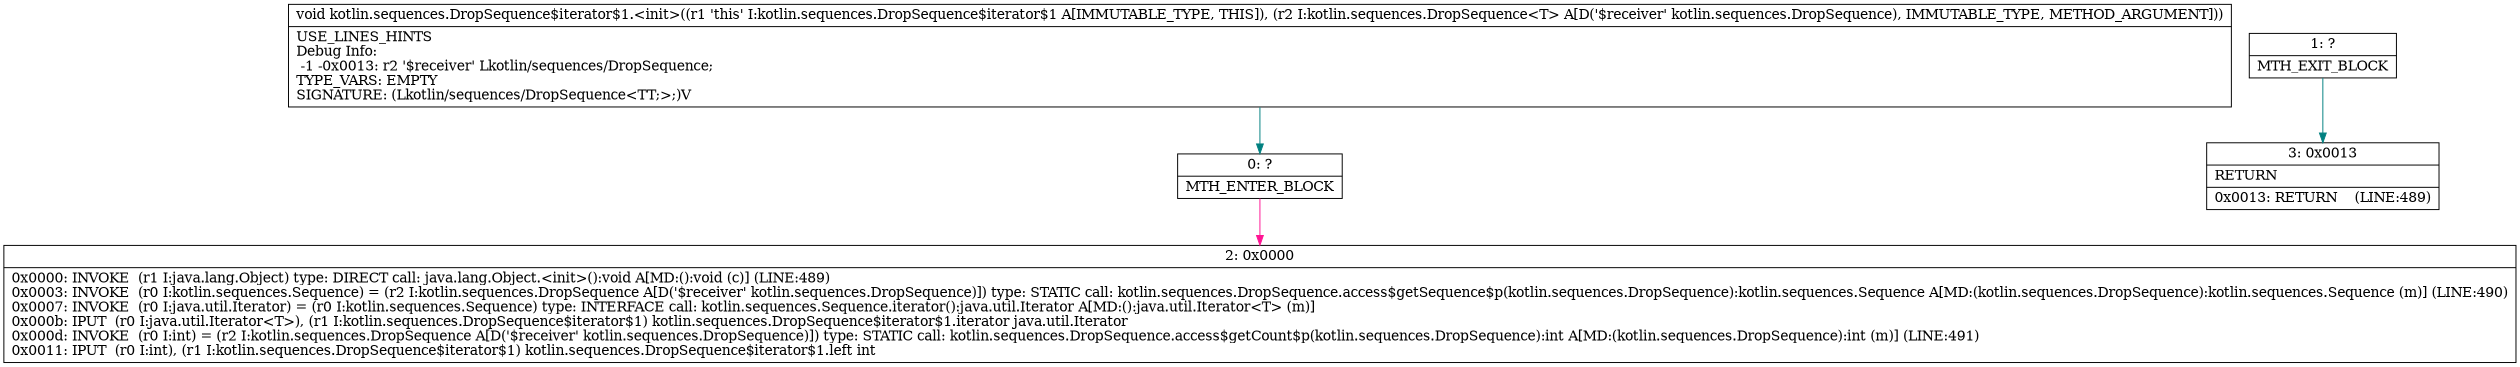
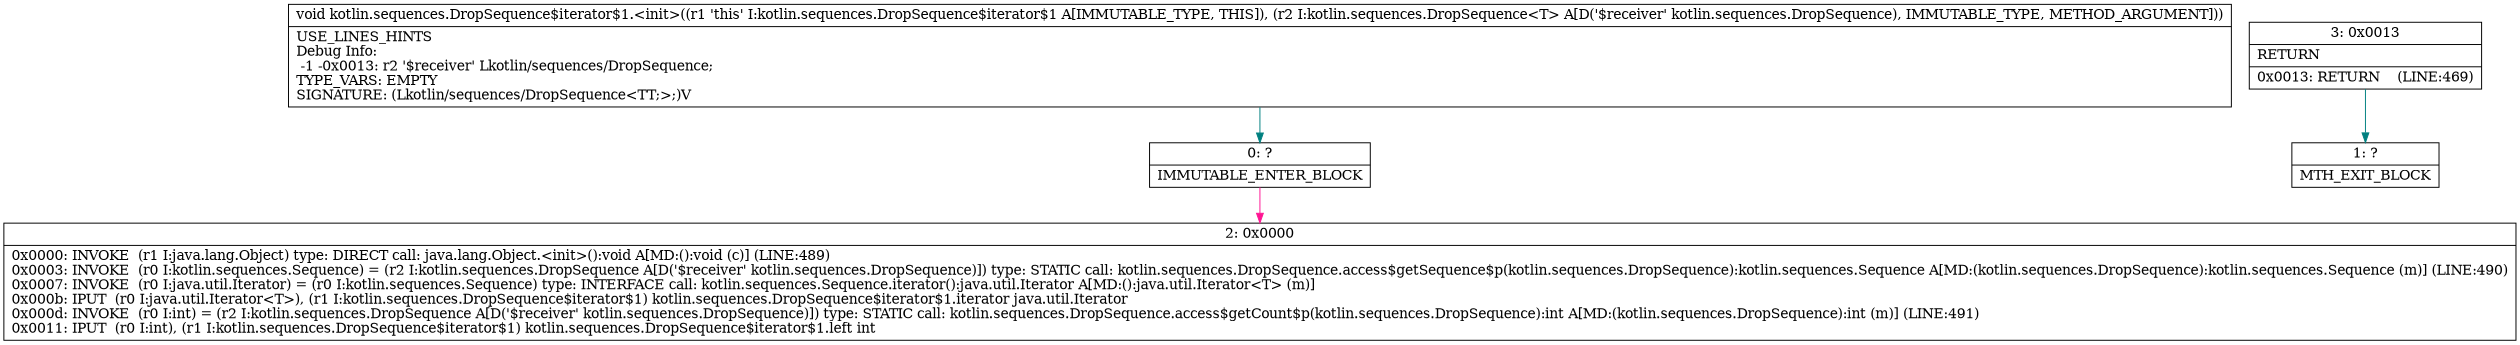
(2323, 106) -> (2365, 111)
(1260, 187) -> (1260, 176)
(2323, 198) -> (2365, 77)
